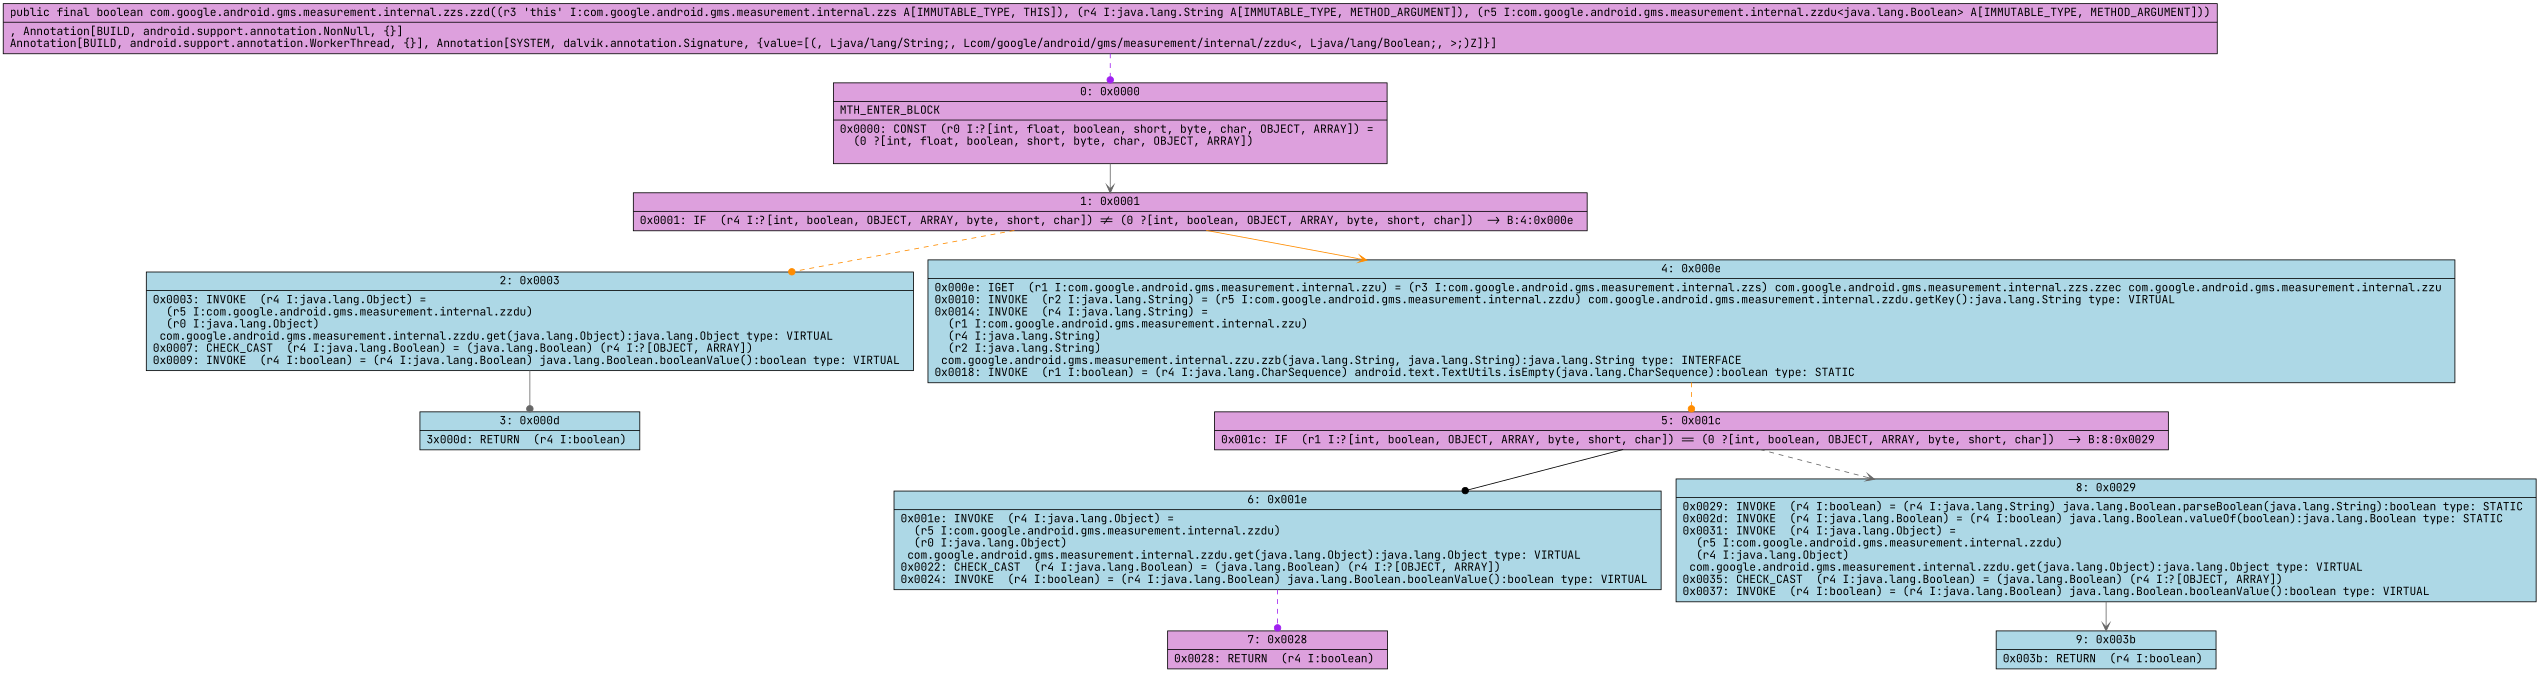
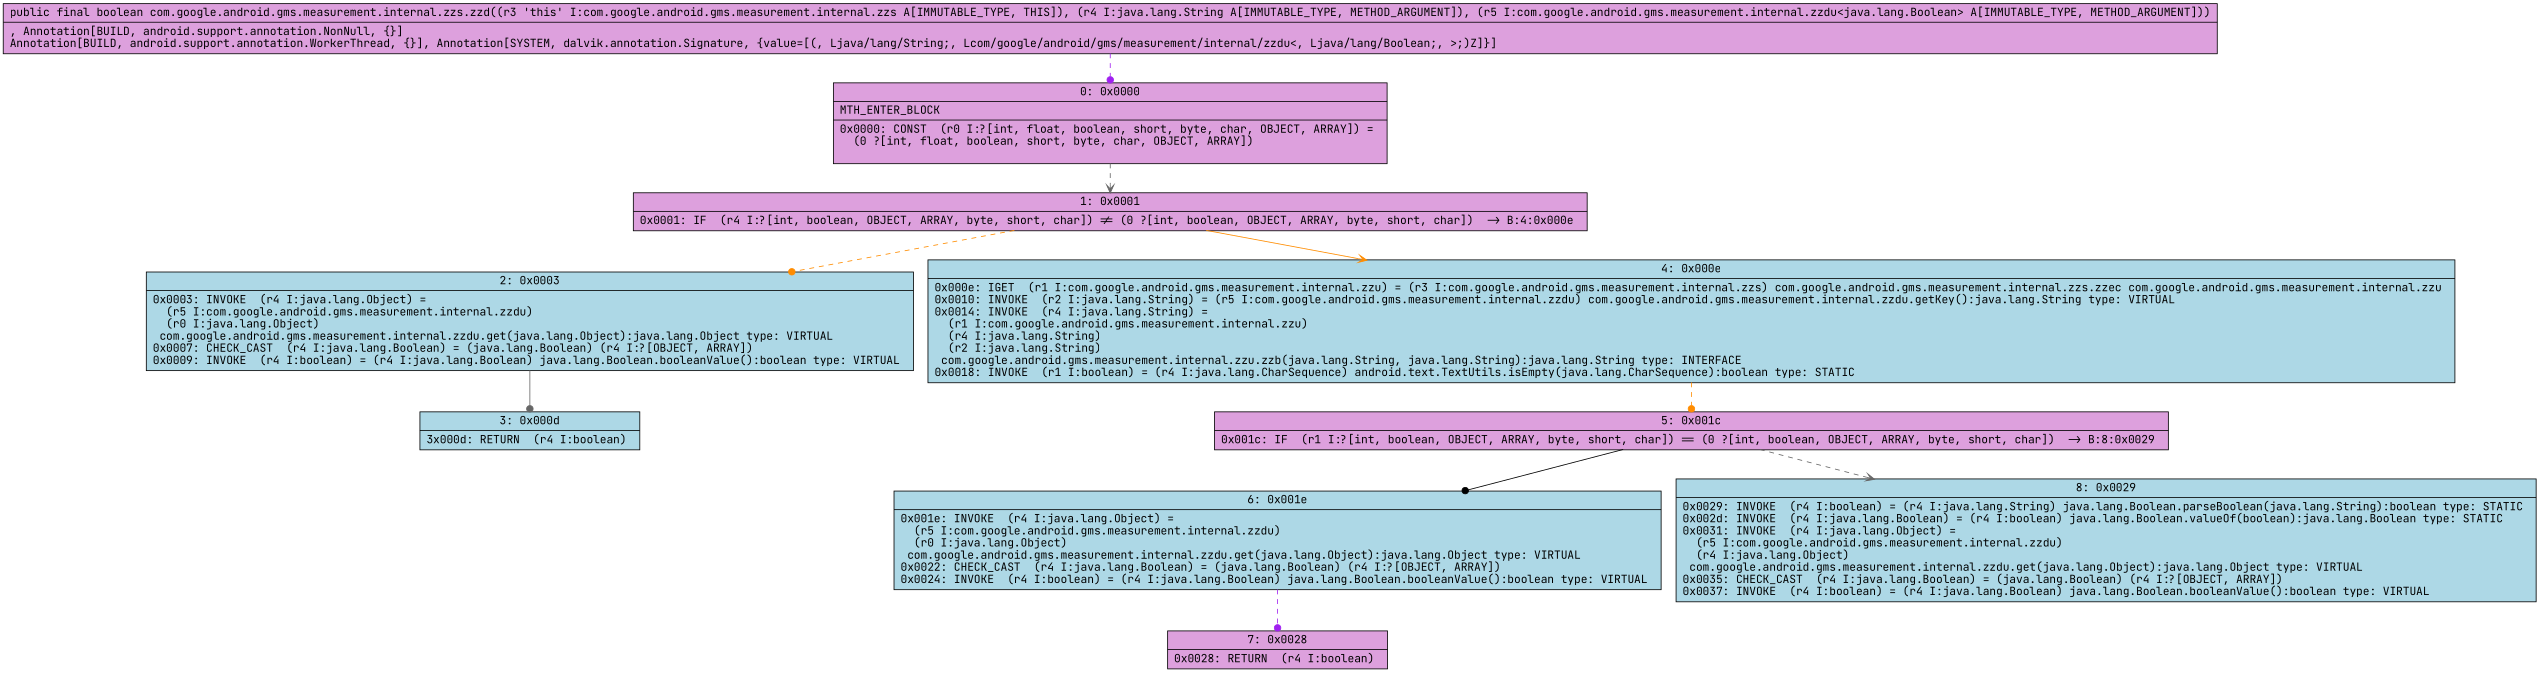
(1110, 174) -> (1110, 174)
(2106, 650) -> none
